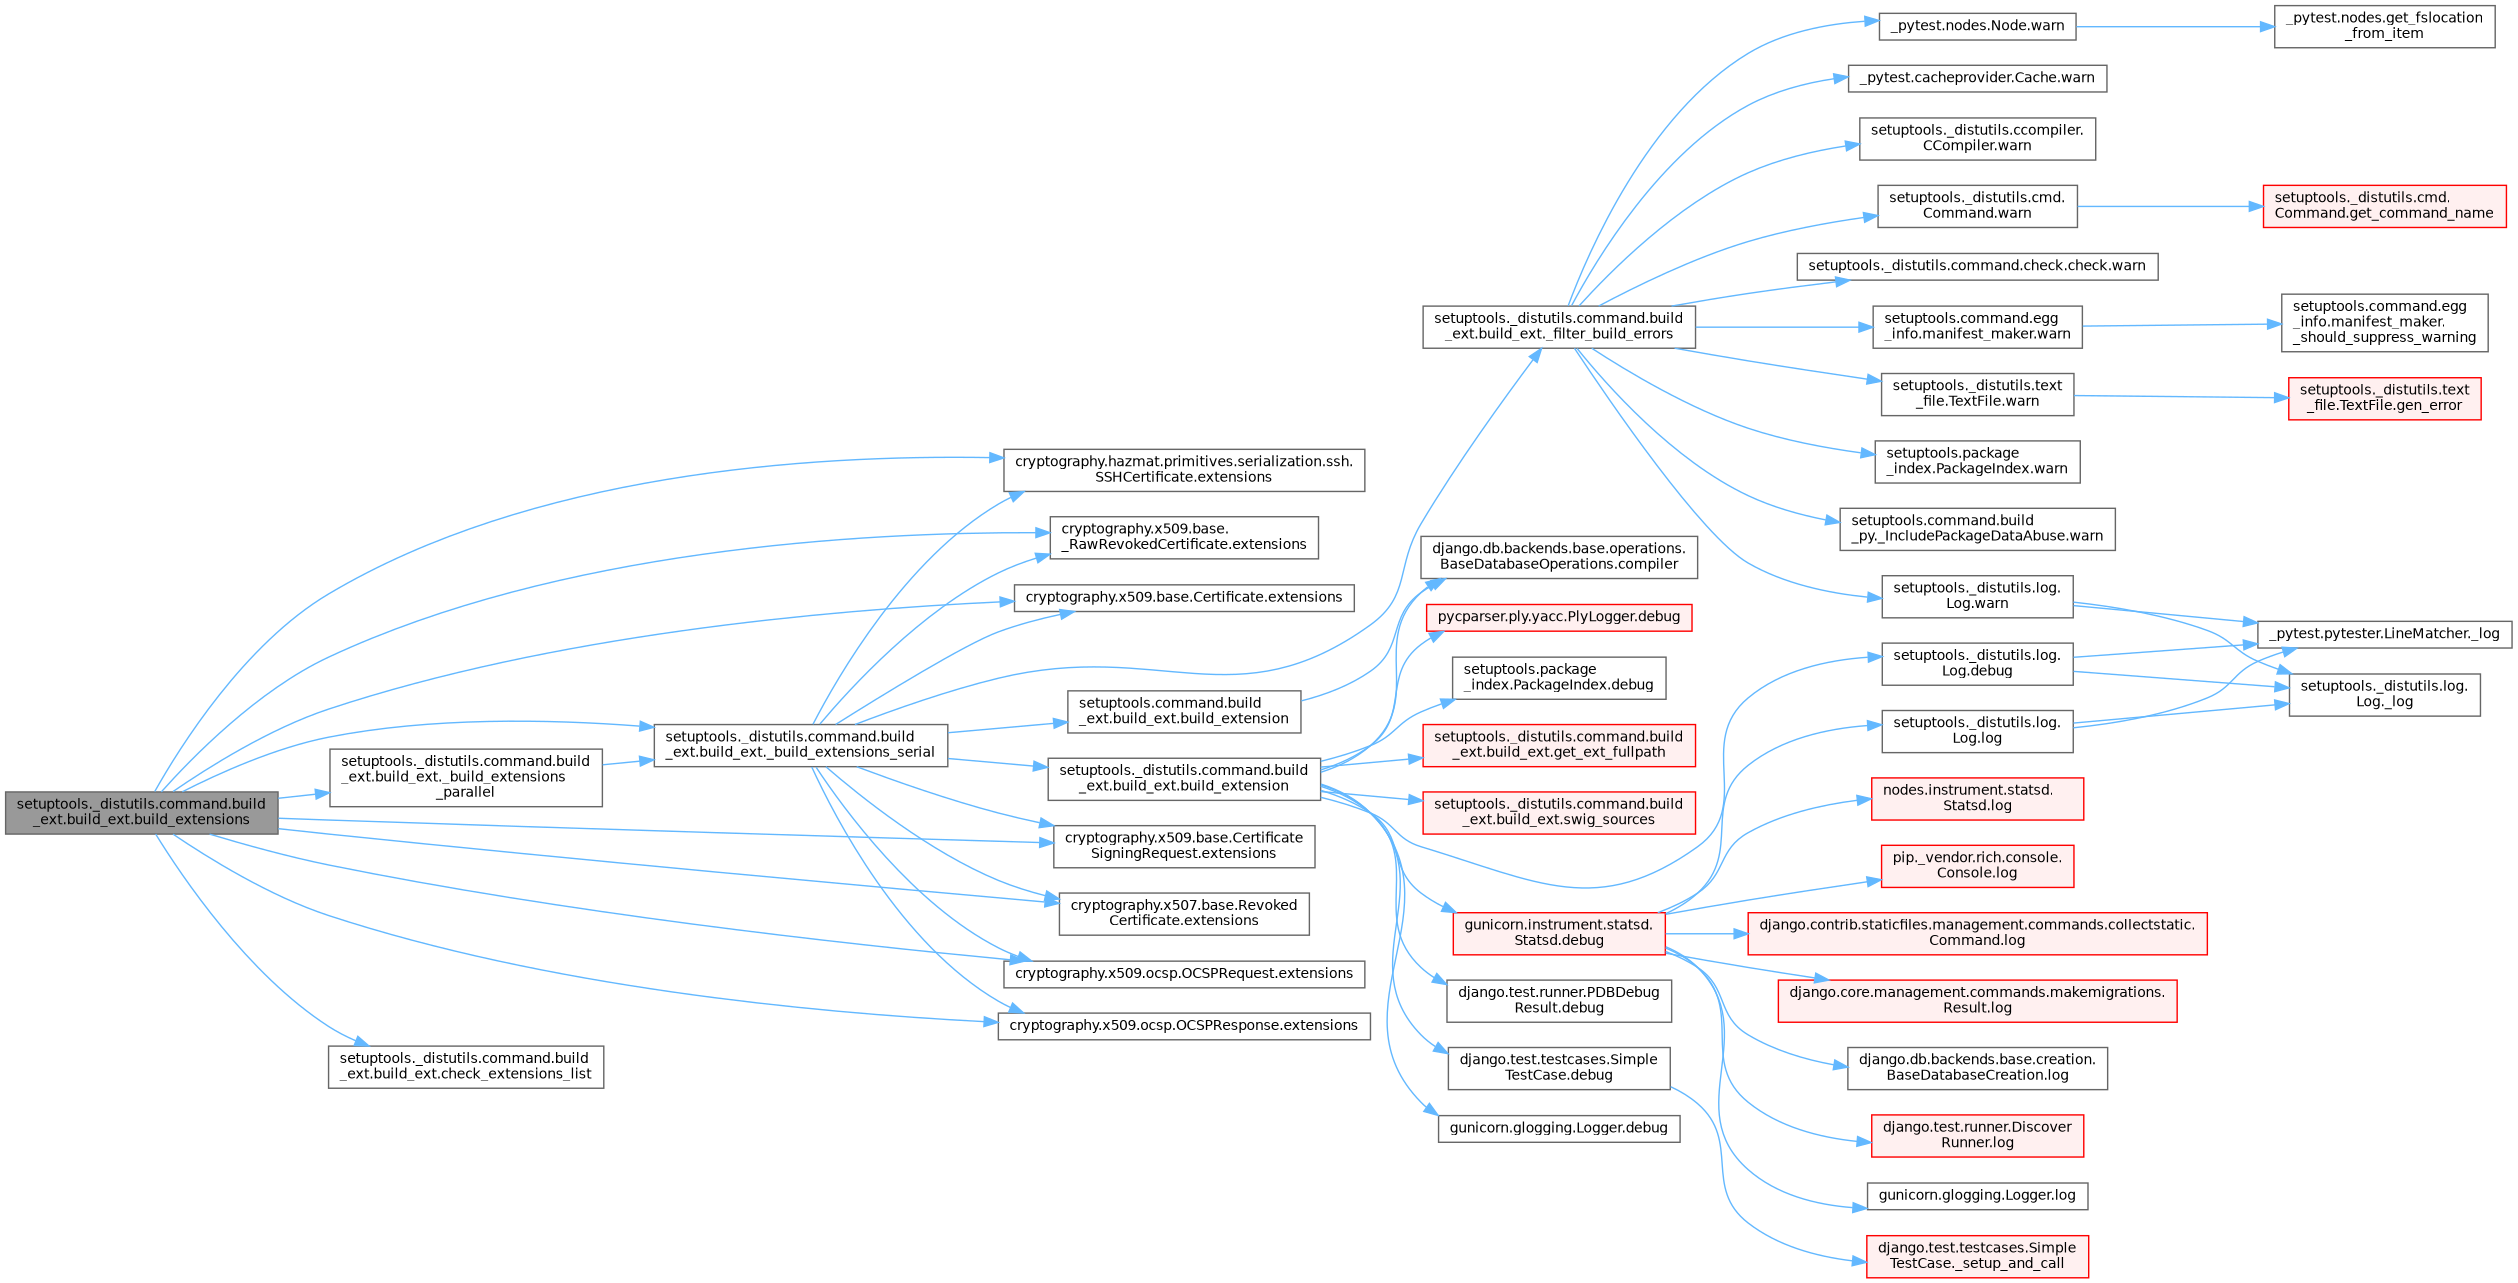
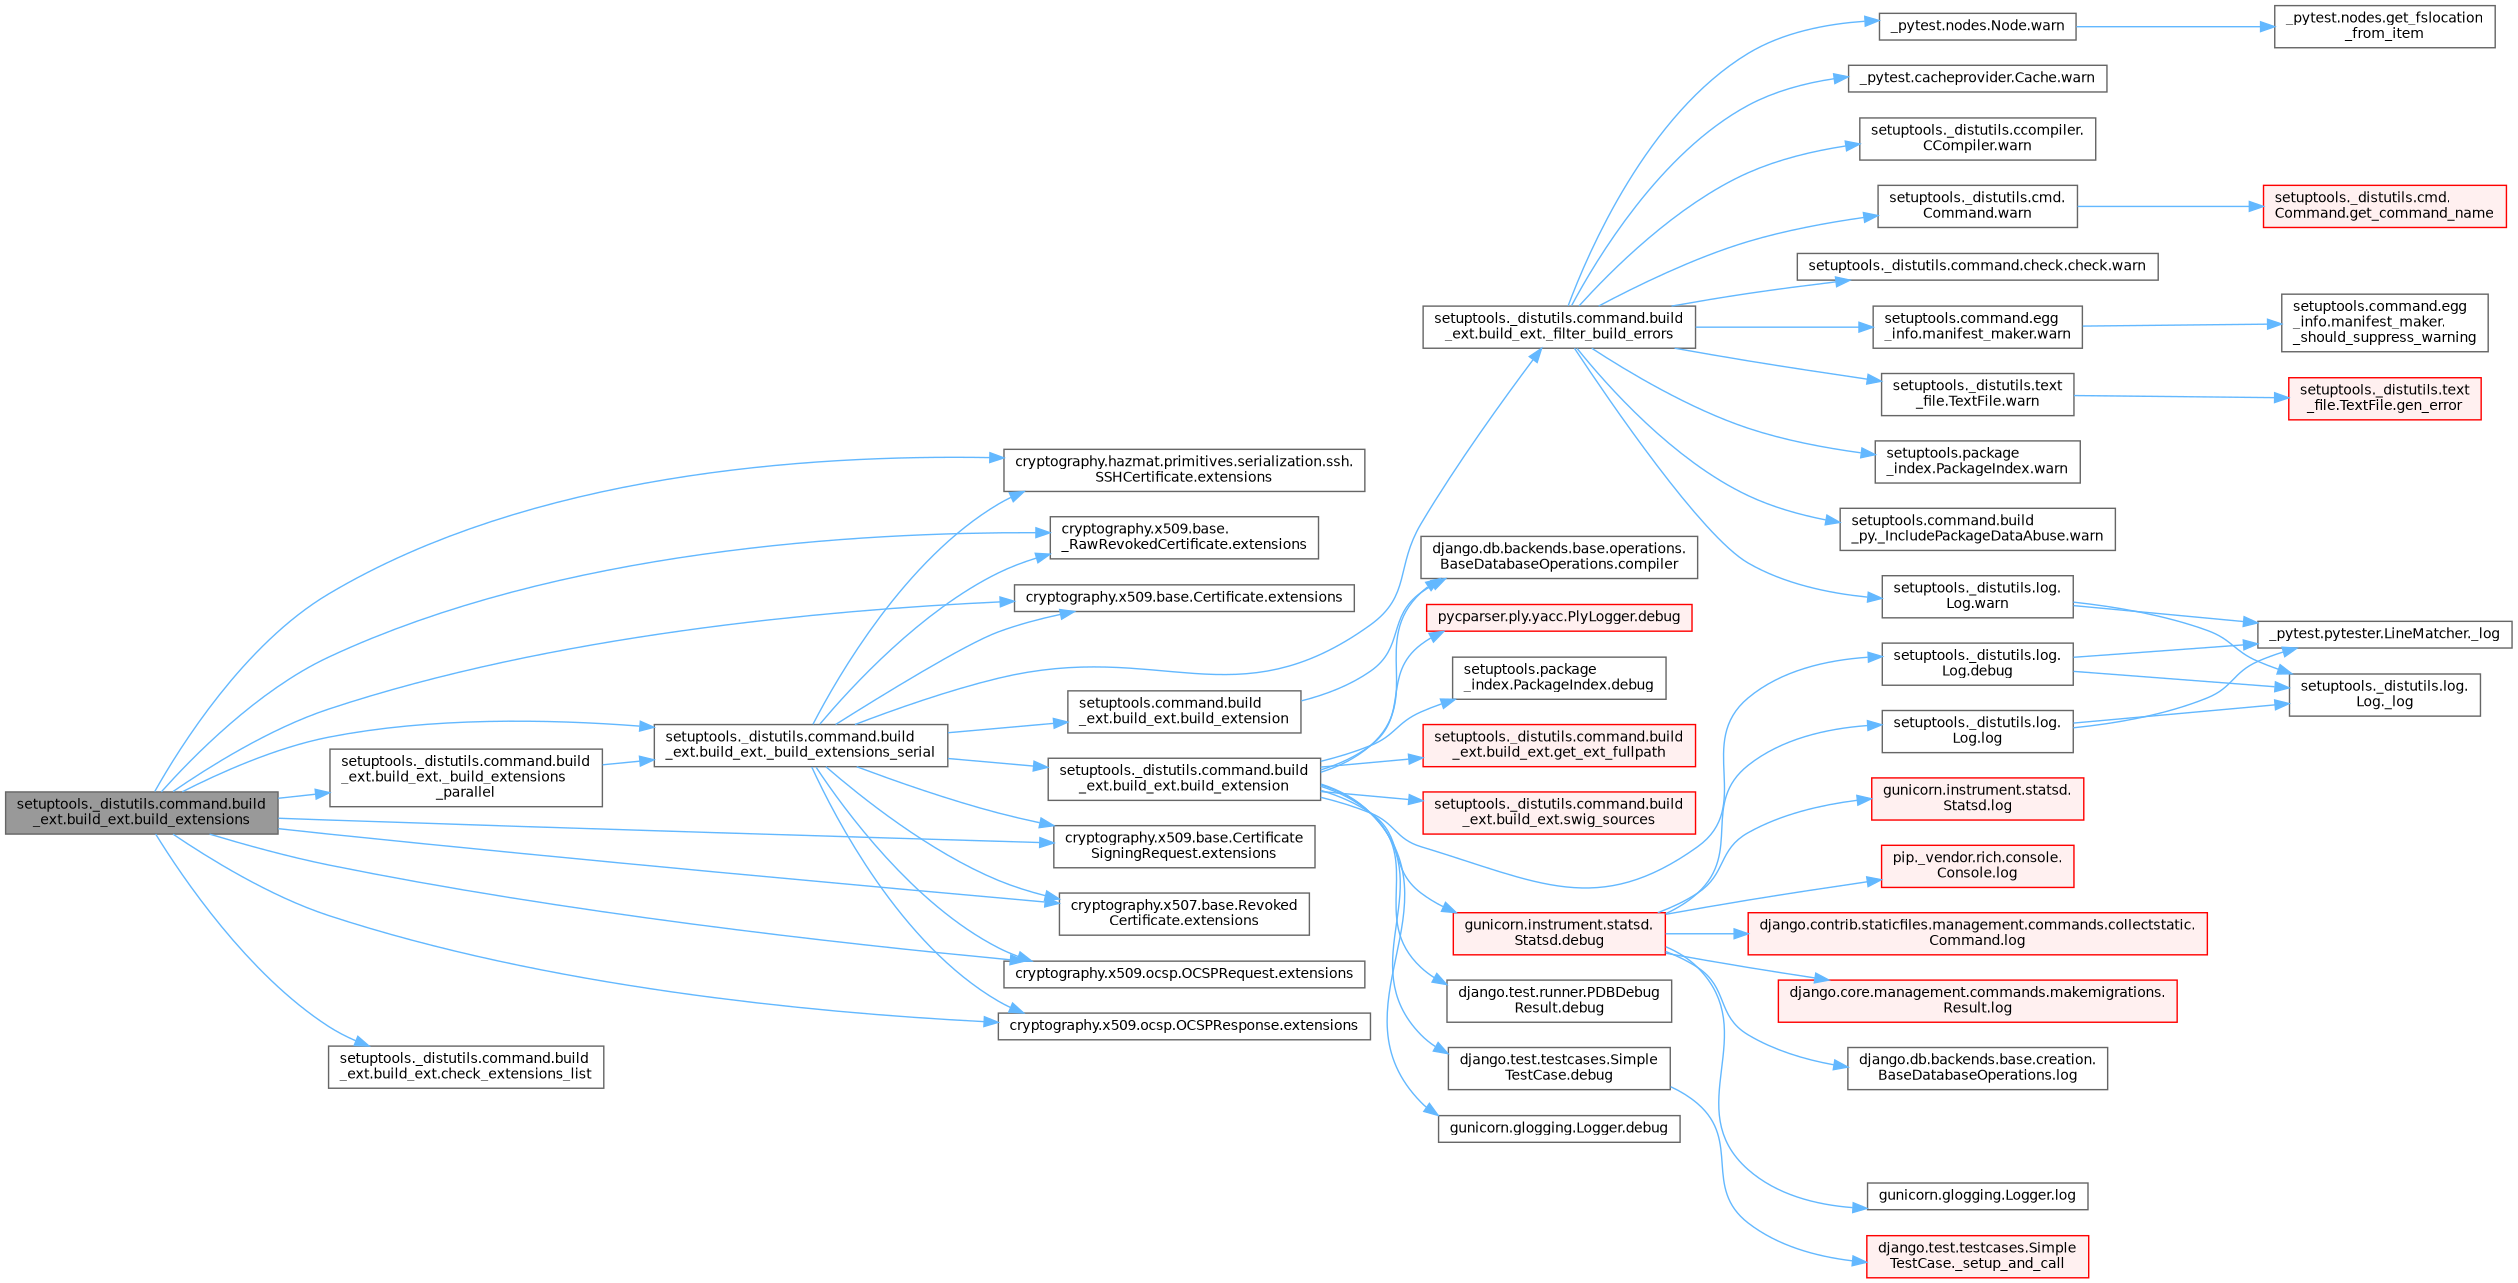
(1978, 799) -> (1978, 799)
(1978, 1069) -> (1978, 1069)
(1978, 1136) -> none
